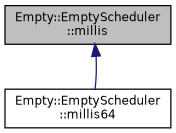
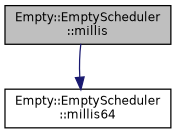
(96, 73) -> (80, 60)
